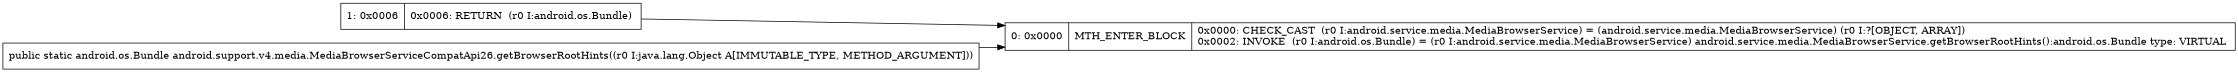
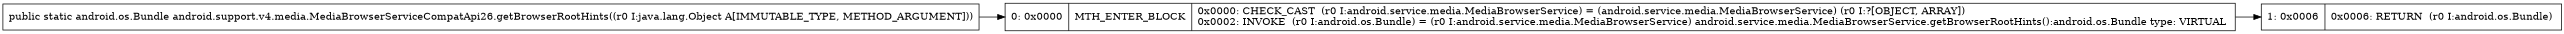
(819, 22) -> (2245, 17)
